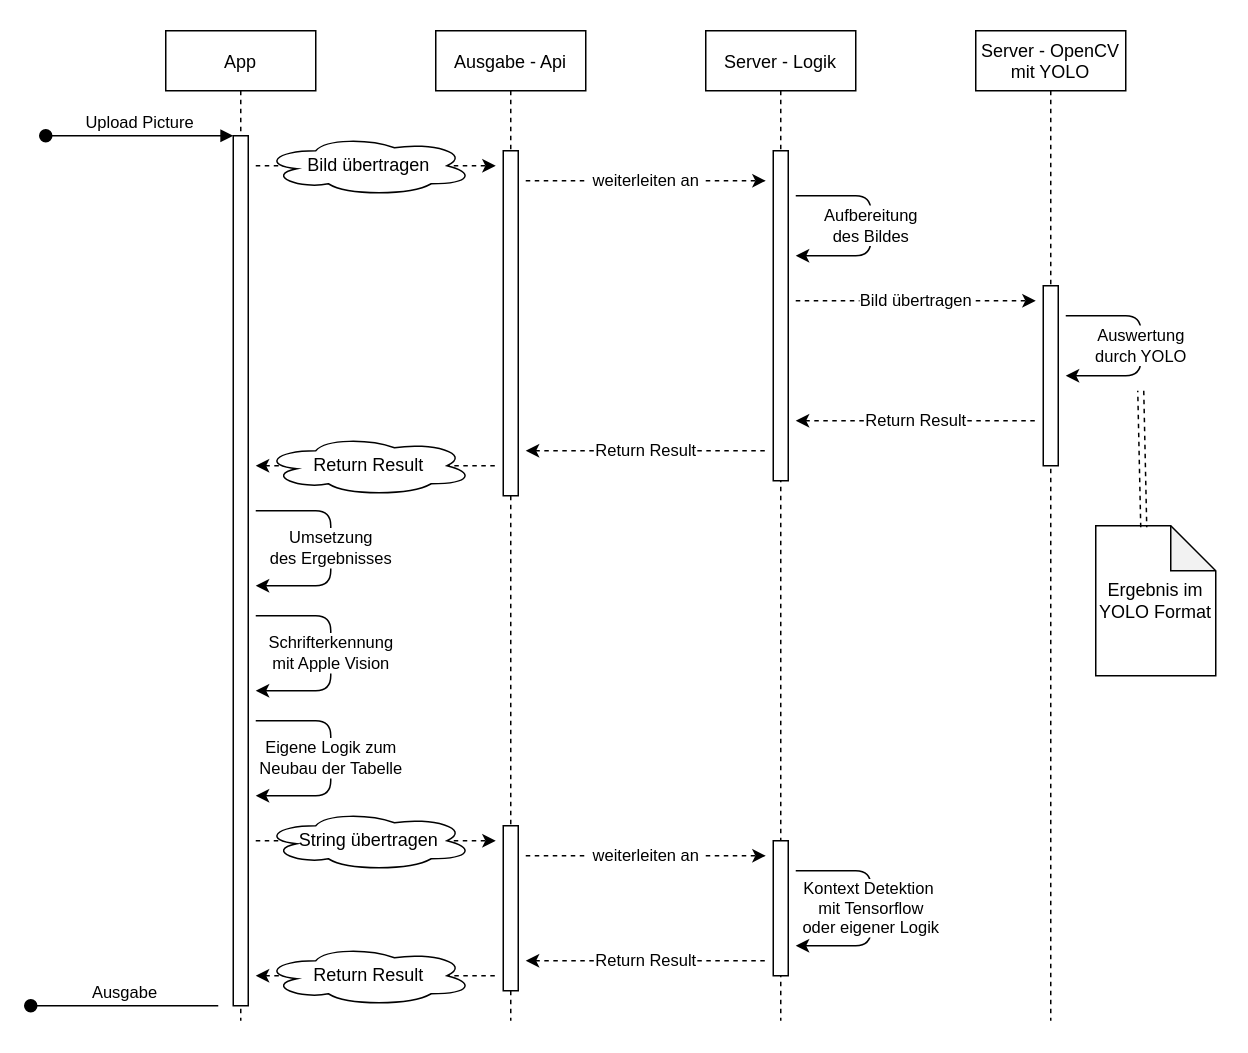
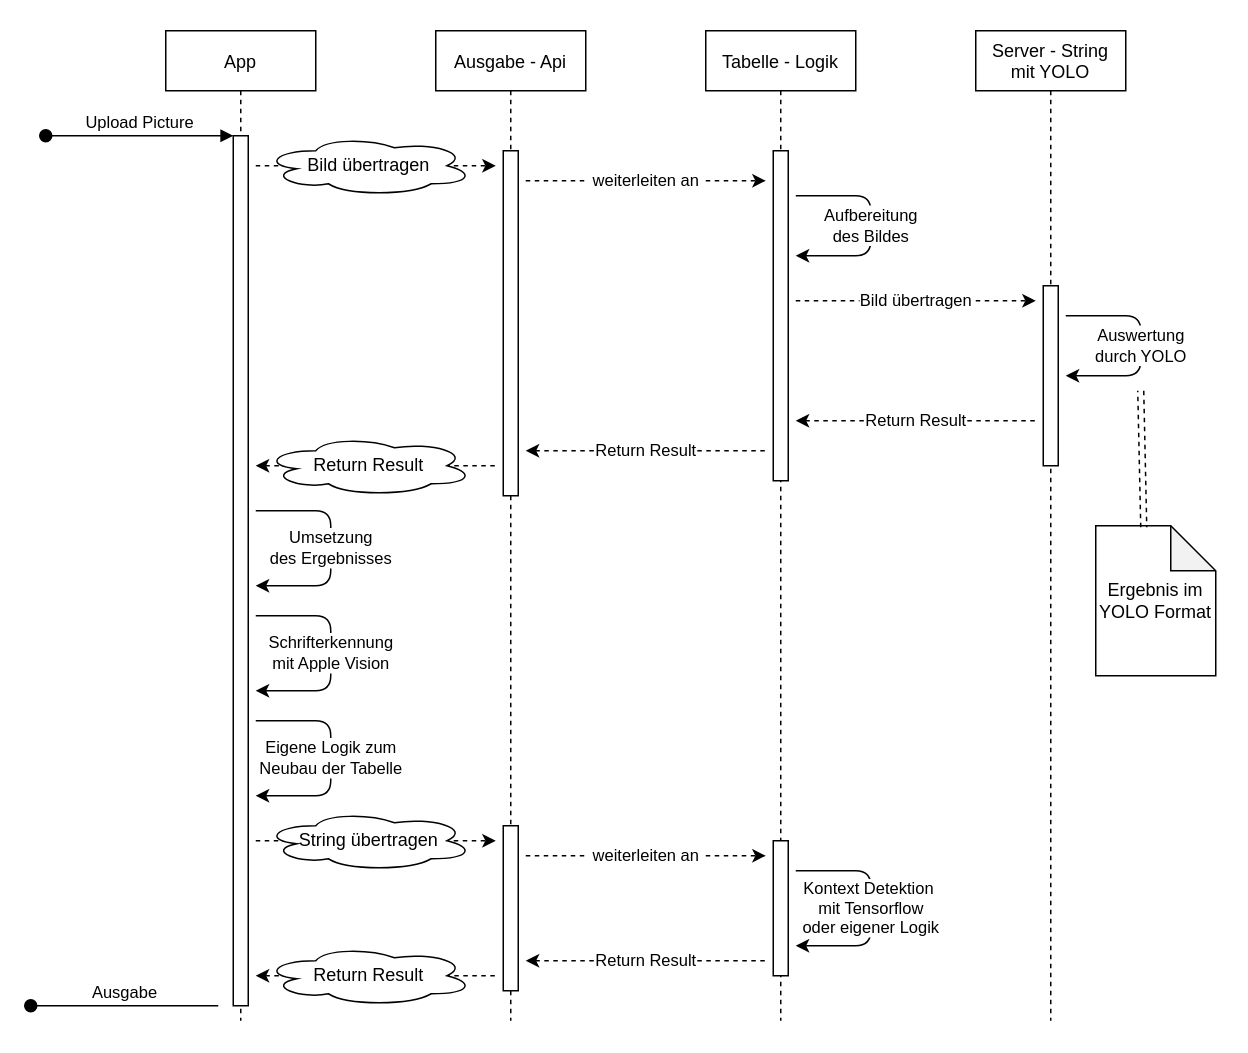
(1050, 51) -> (1050, 51)
(780, 62) -> (780, 62)
